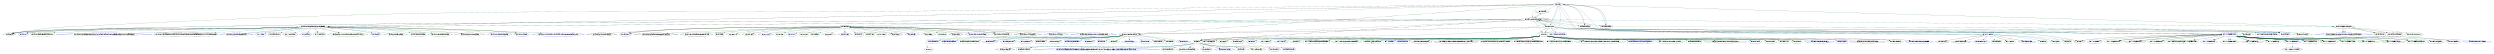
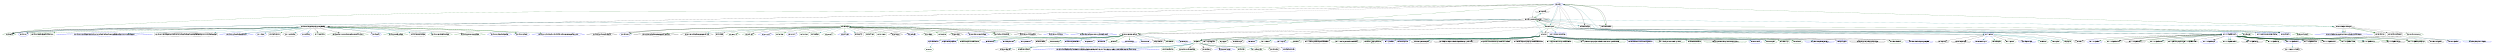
(1036, 37) -> (932, 45)
